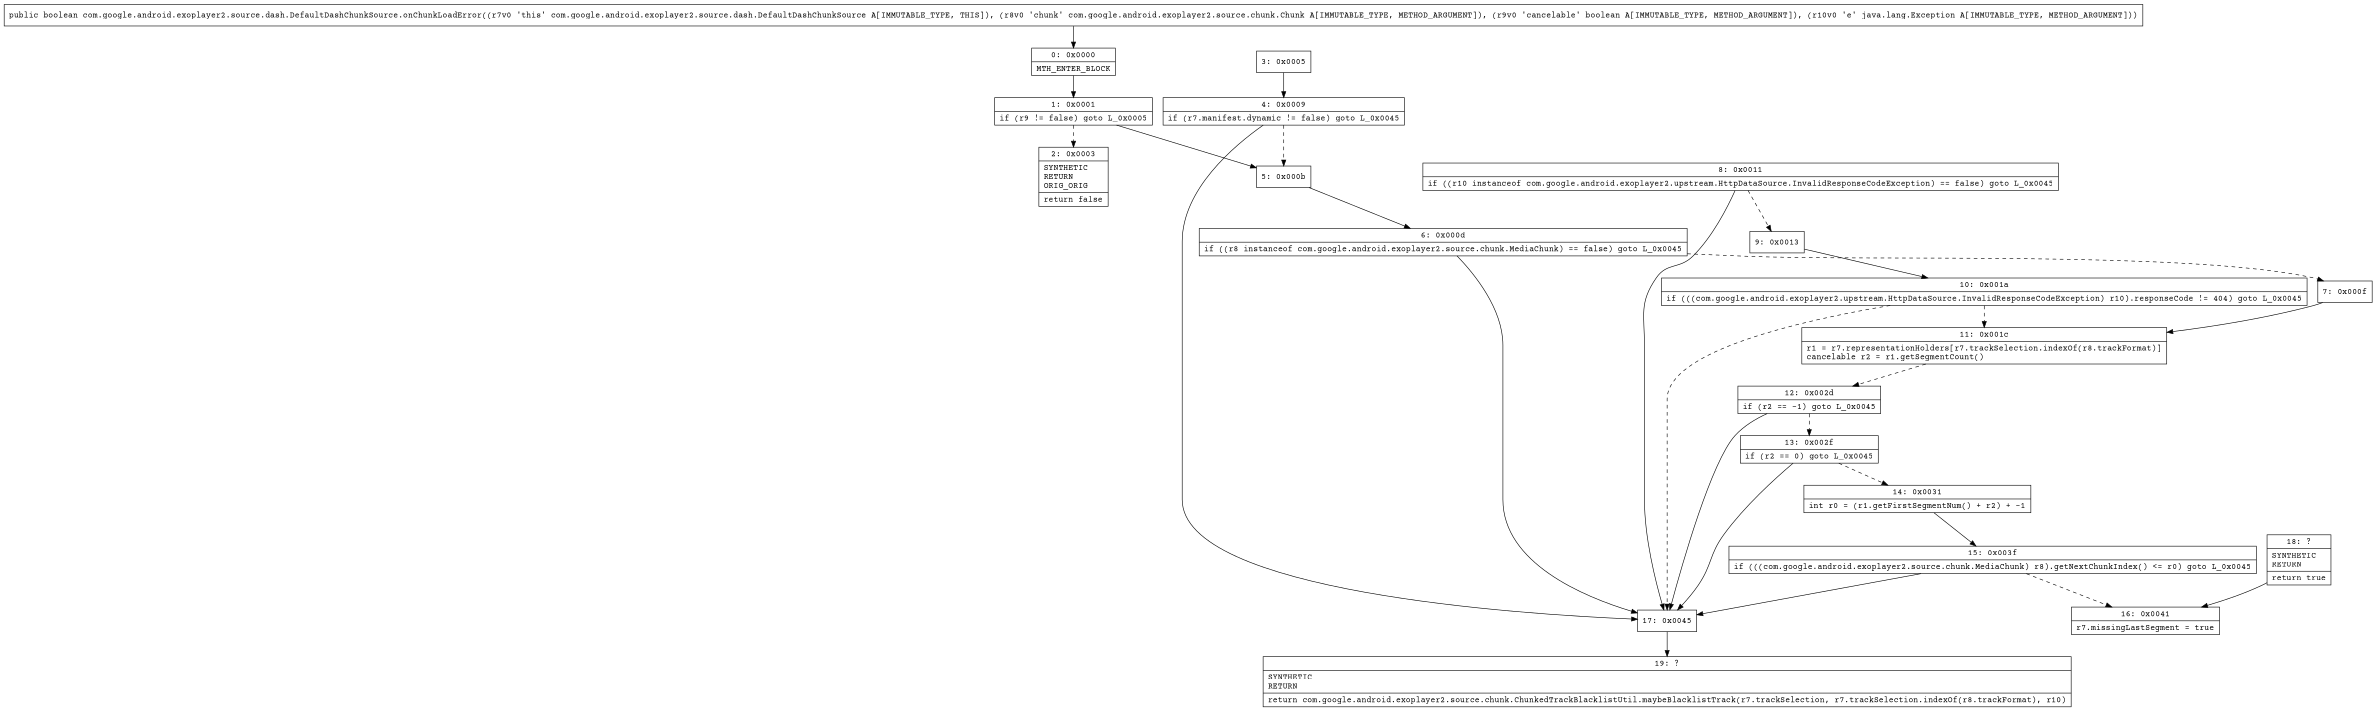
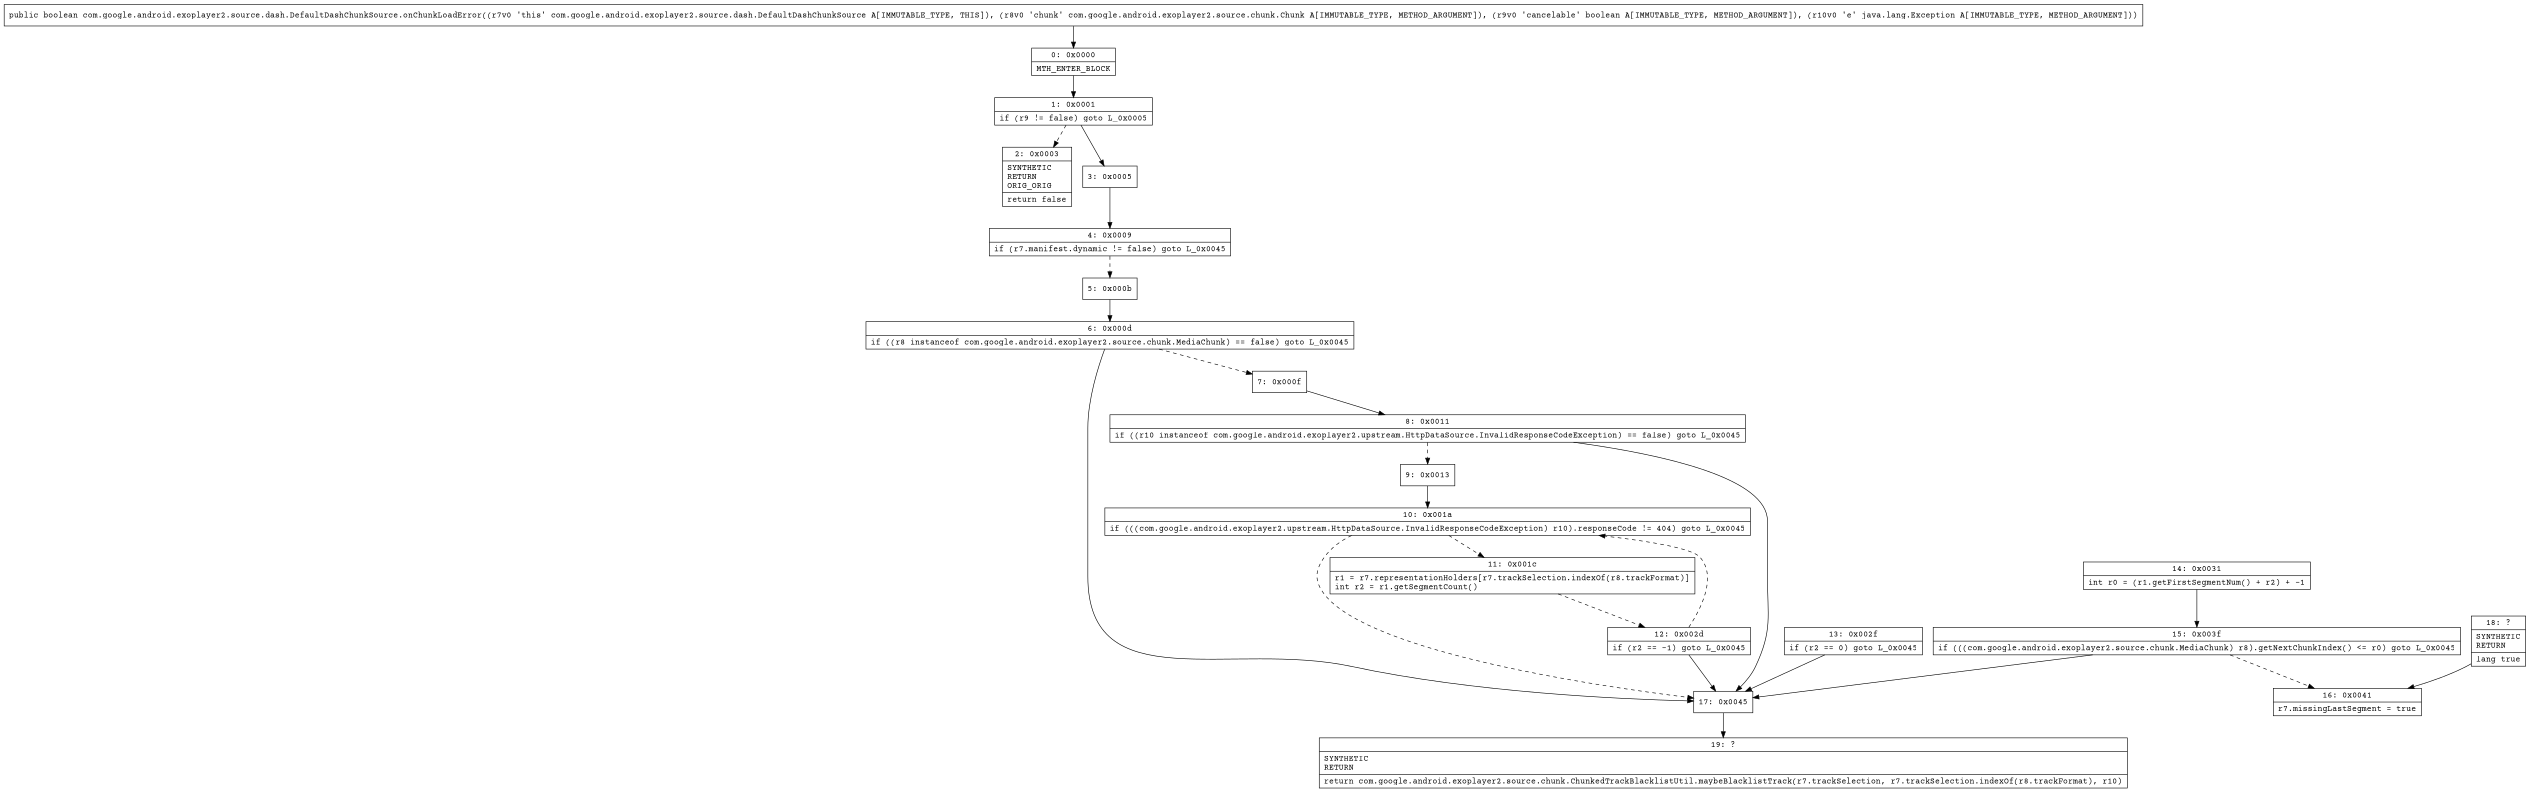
(1184, 146) -> (1091, 143)
(2248, 320) -> (1343, 402)
(1896, 357) -> (1406, 587)
(1809, 422) -> (1690, 552)
(1861, 473) -> none
(1201, 534) -> none
(2299, 578) -> (2498, 659)
